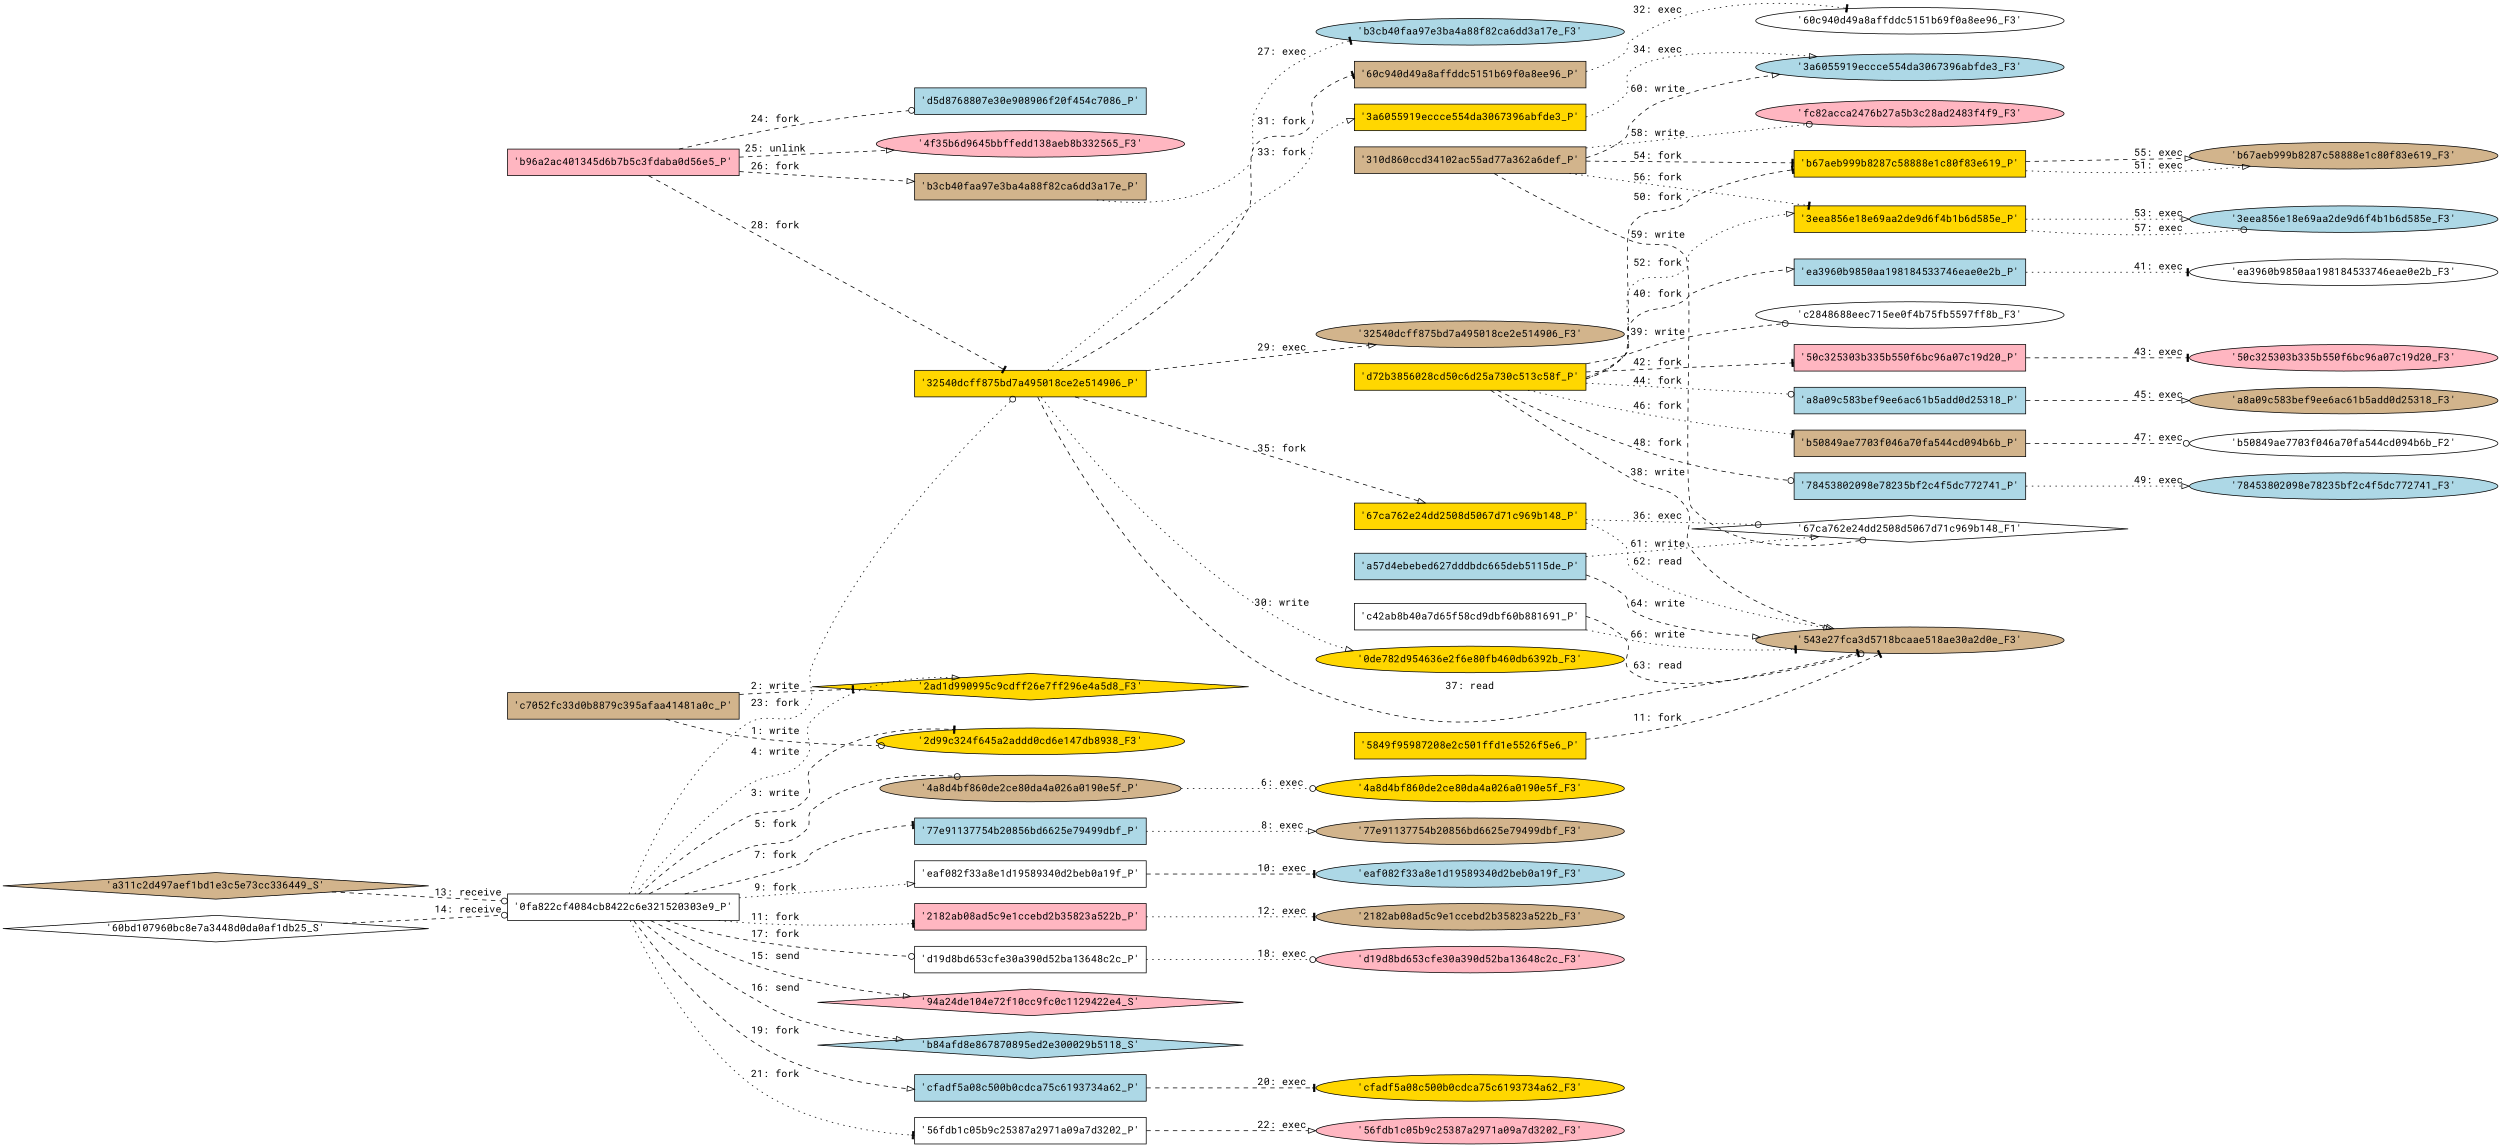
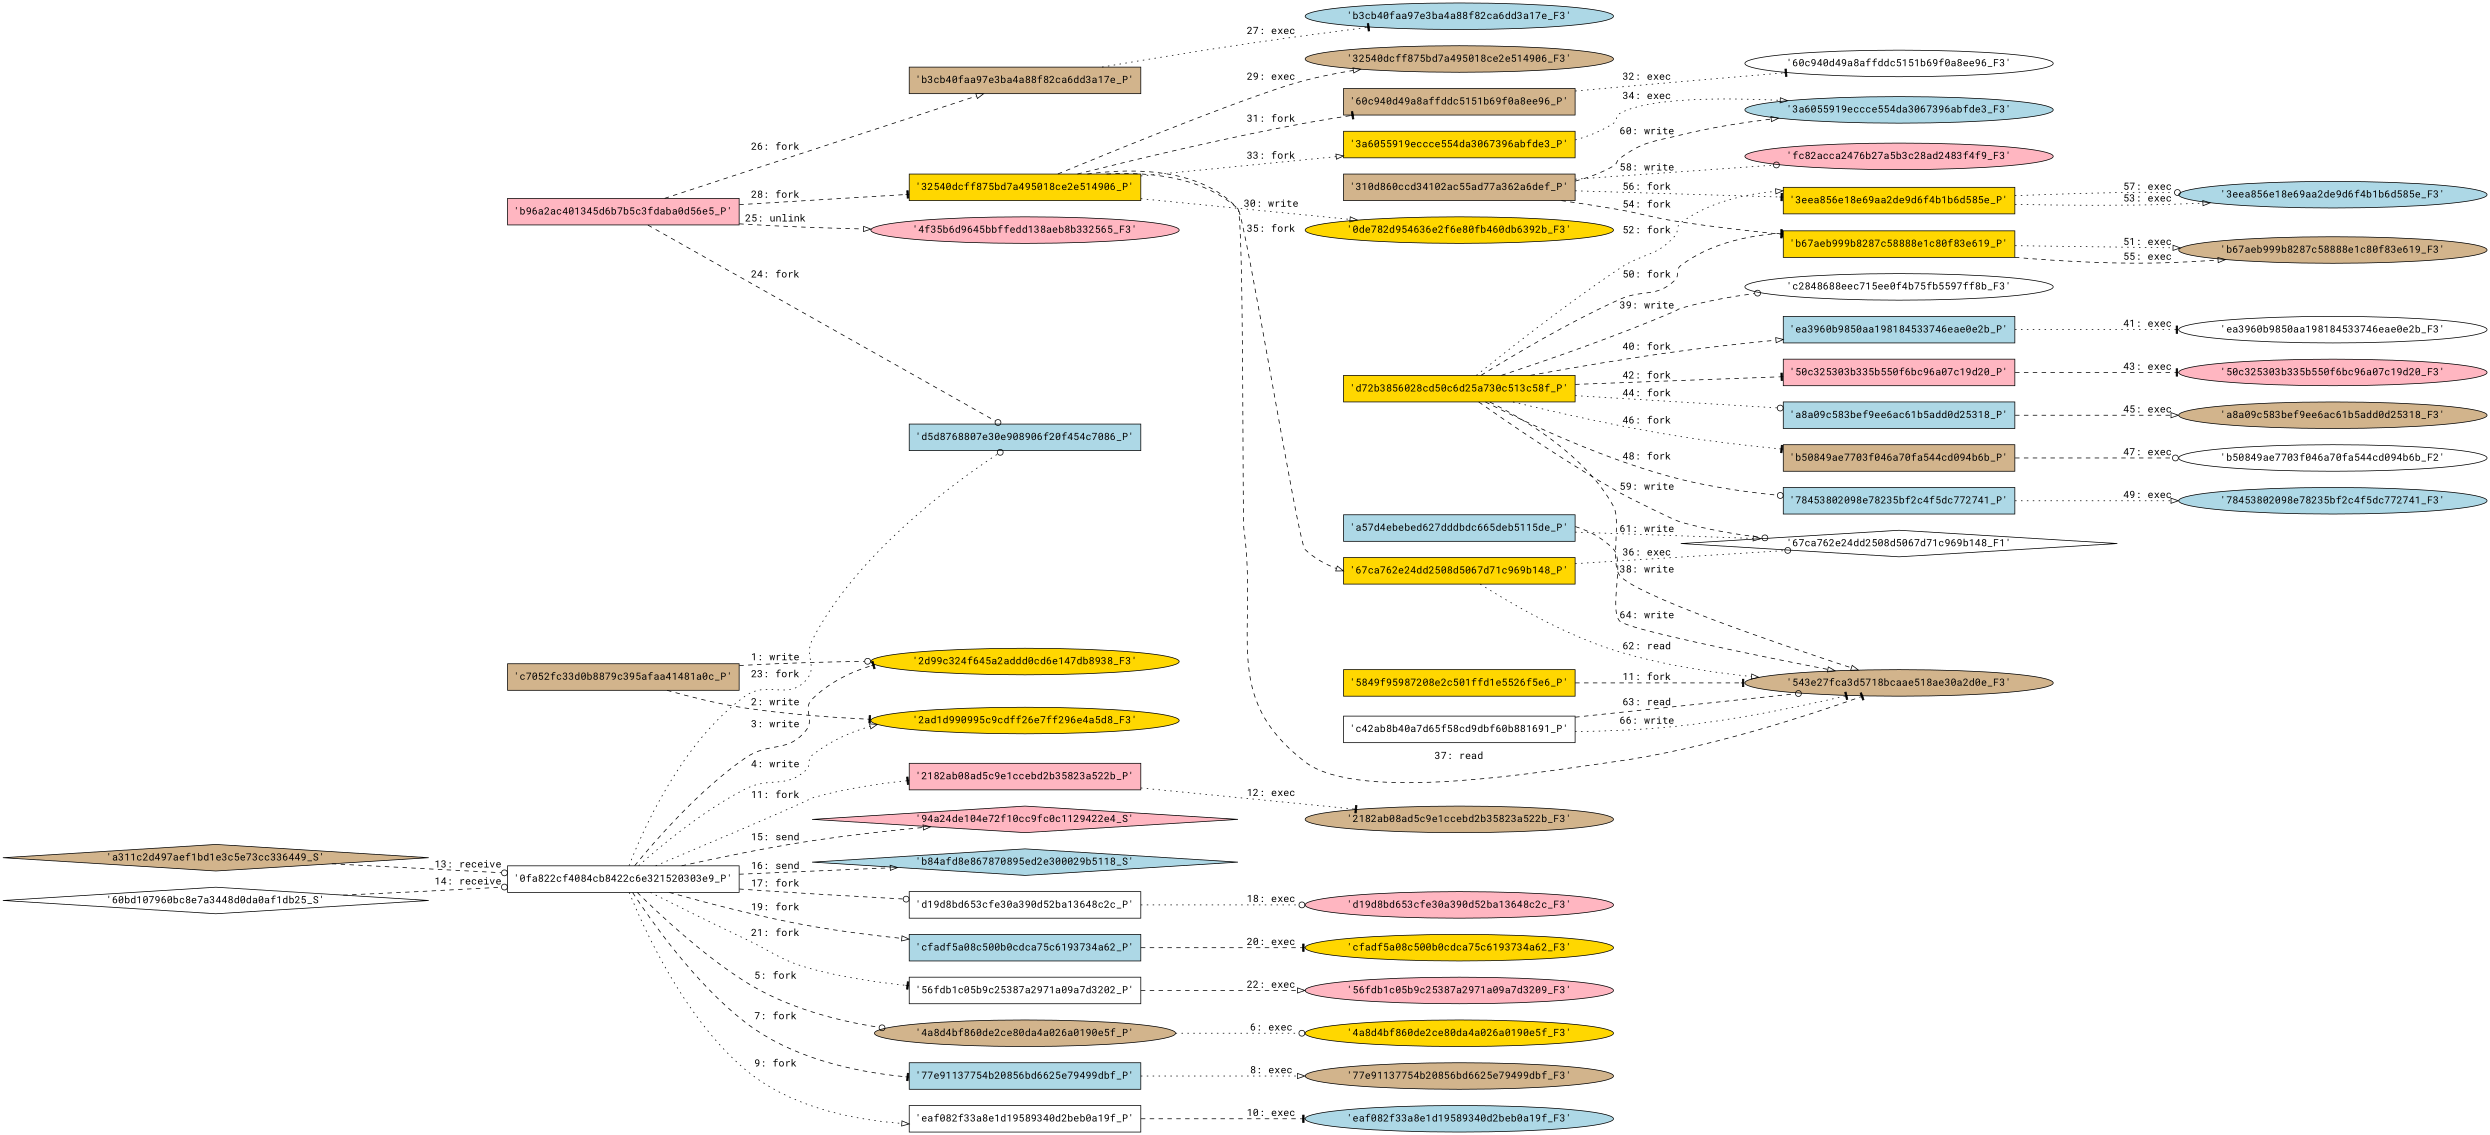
(1689, 349) -> (1612, 488)
(815, 659) -> (807, 678)
(1030, 687) -> (1025, 721)
(1470, 1131) -> (1459, 990)
